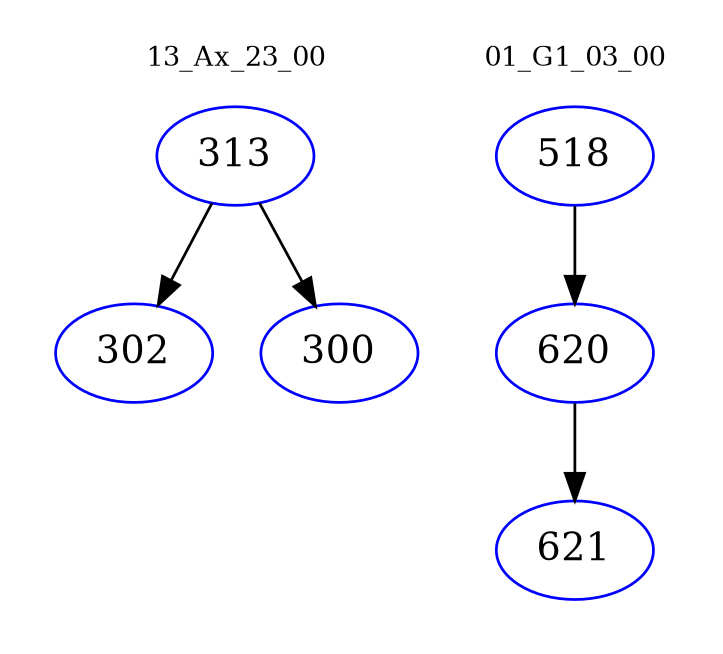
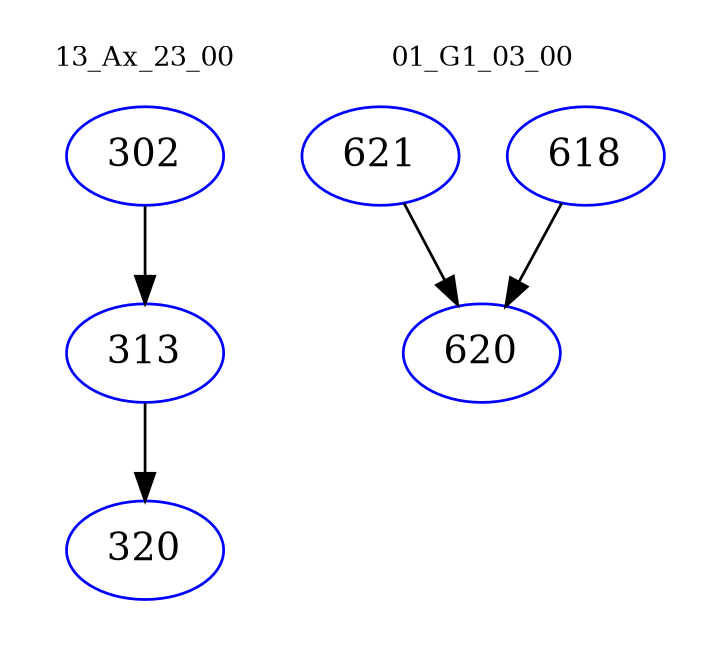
(575, 156) -> (586, 156)
(192, 242) -> (145, 241)
(339, 353) -> (145, 550)
(575, 438) -> (424, 242)
